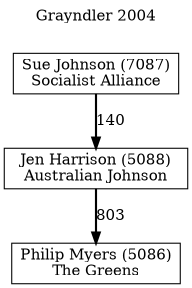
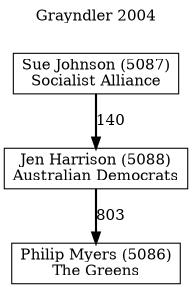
(96, 74) -> (96, 74)
(96, 169) -> (96, 169)
